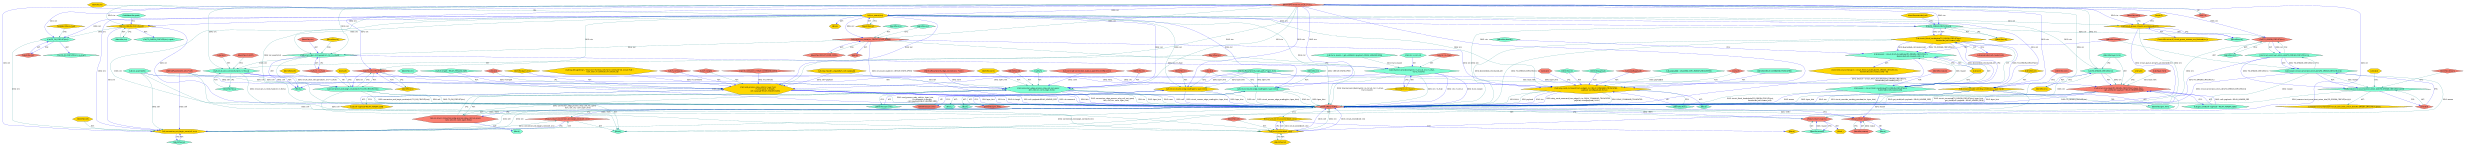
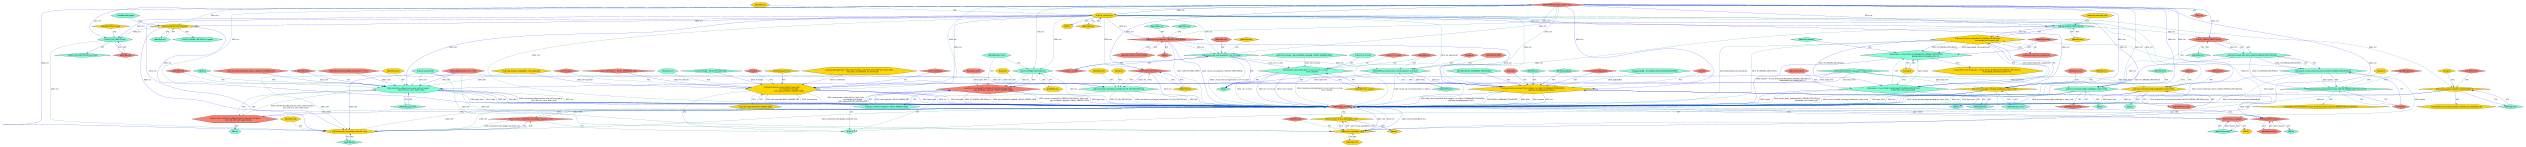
(1729, 6) -> none
(231, 71) -> (1395, 71)
